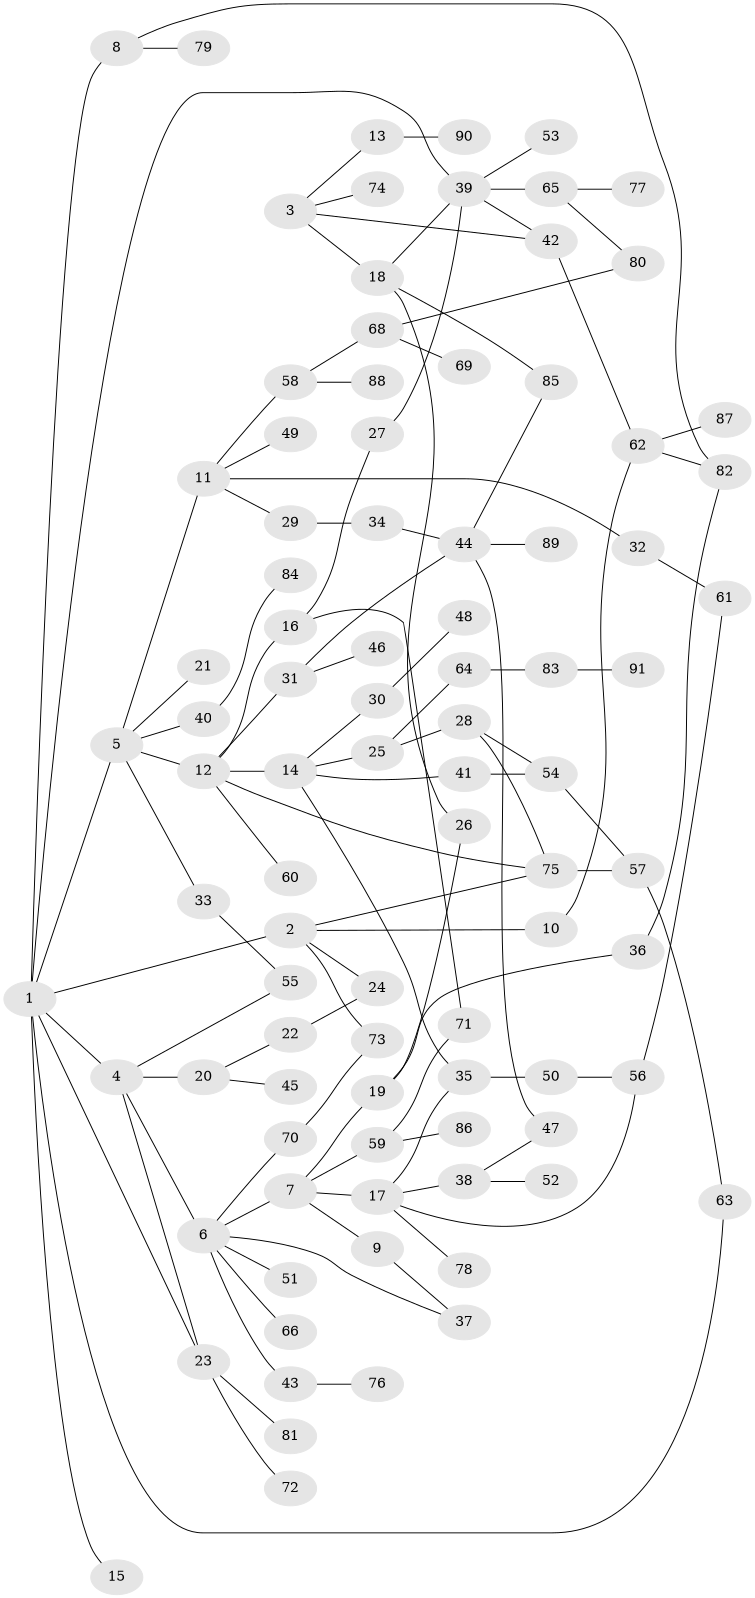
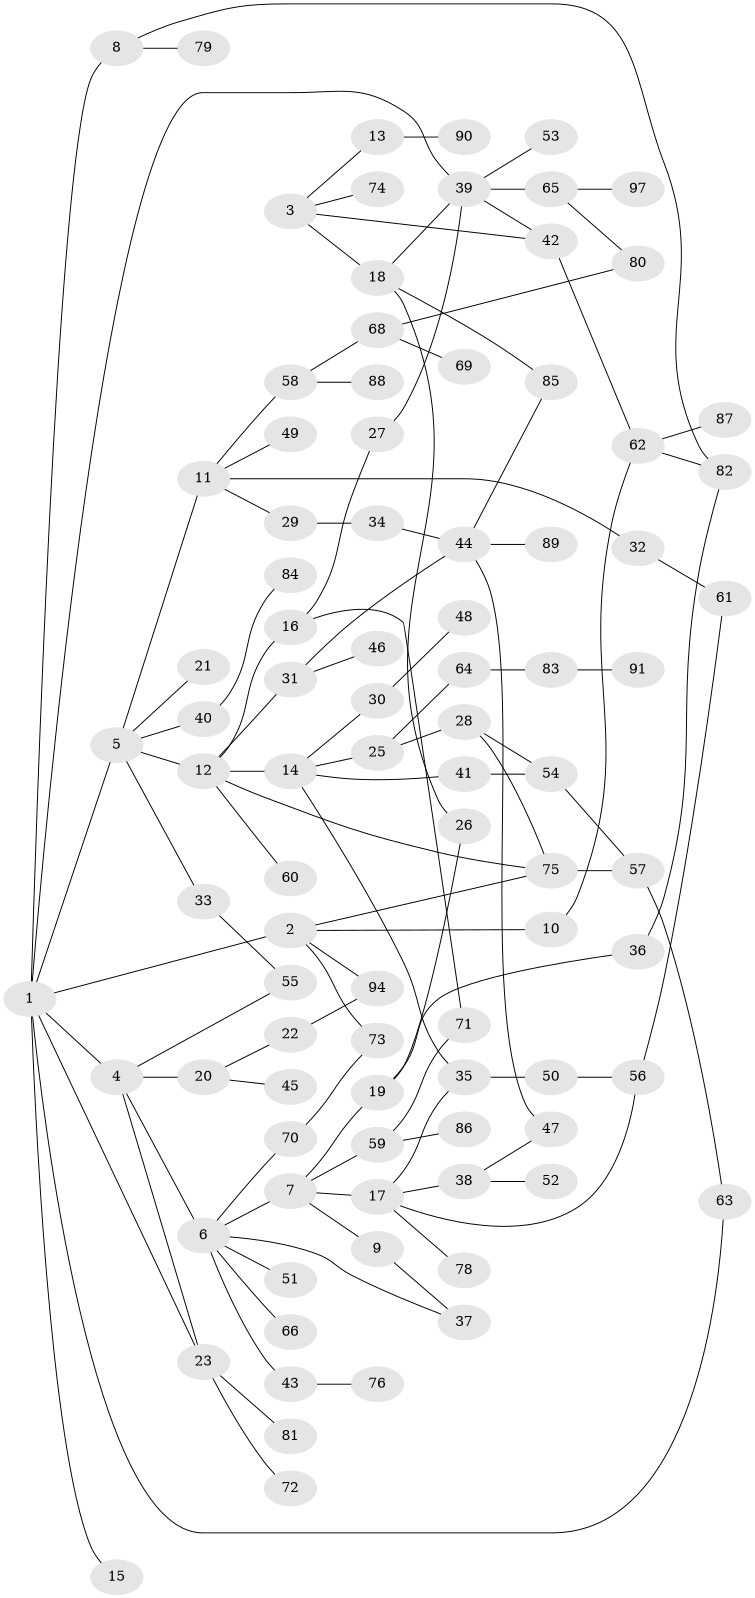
(638, 189) -> (638, 189)
(377, 988) -> (377, 988)
